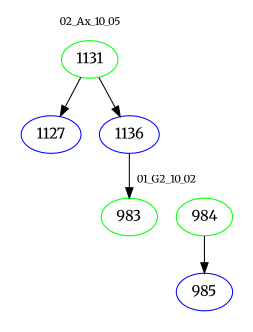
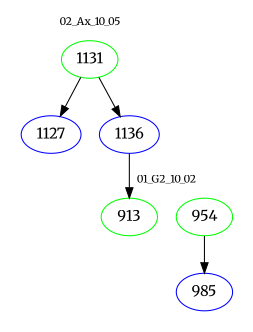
(129, 217) -> (129, 217)
(204, 217) -> (204, 217)
